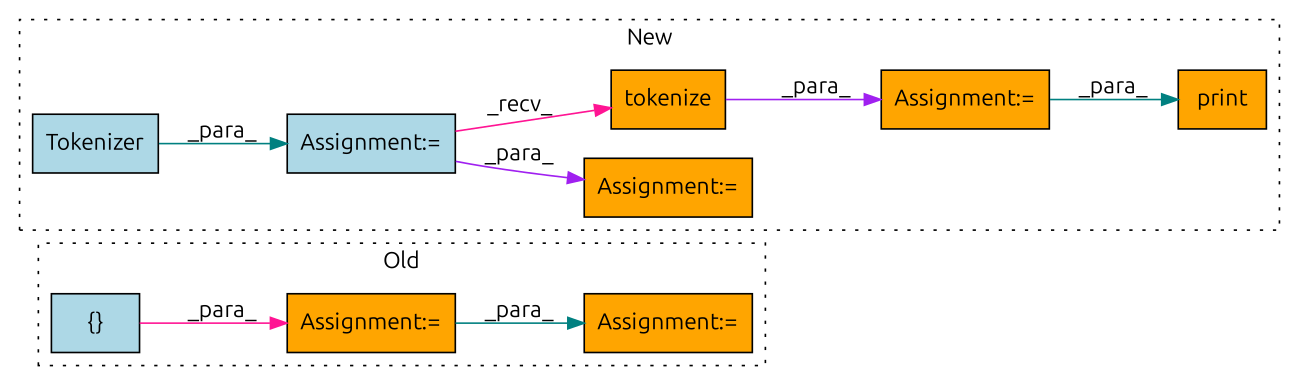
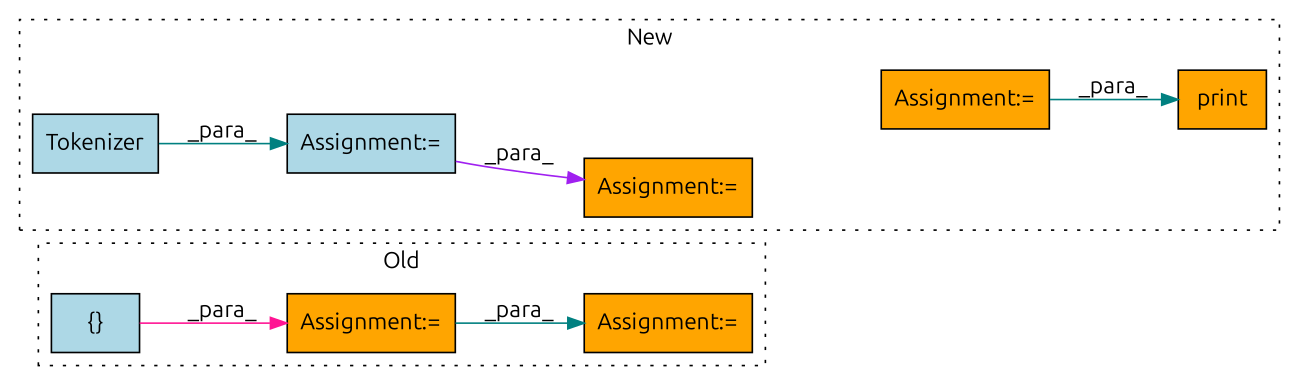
(668, 100) -> none
